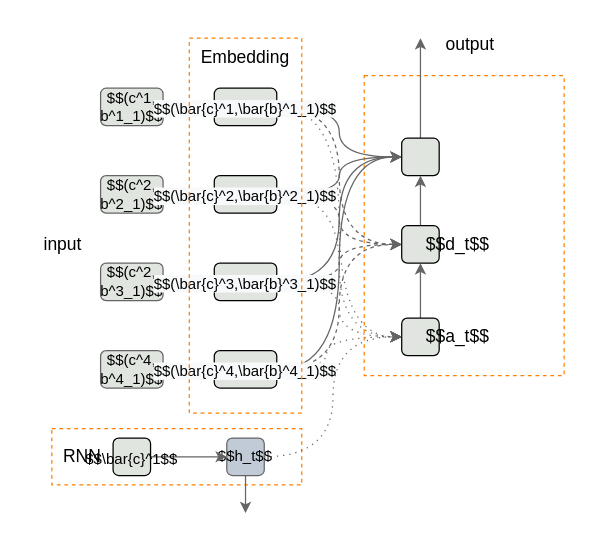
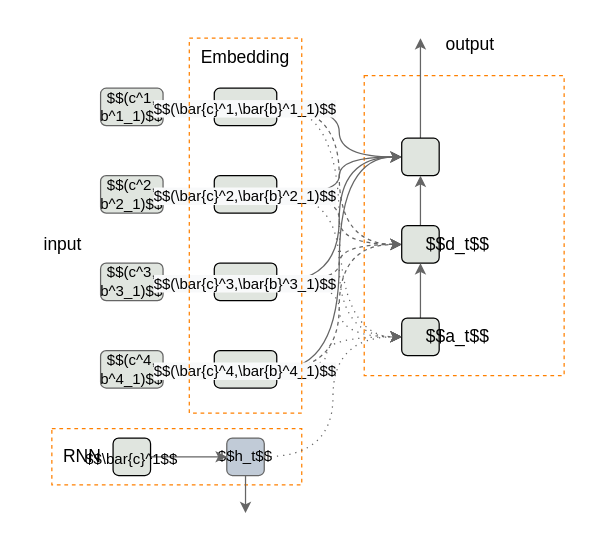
(132, 282) -> (132, 282)
